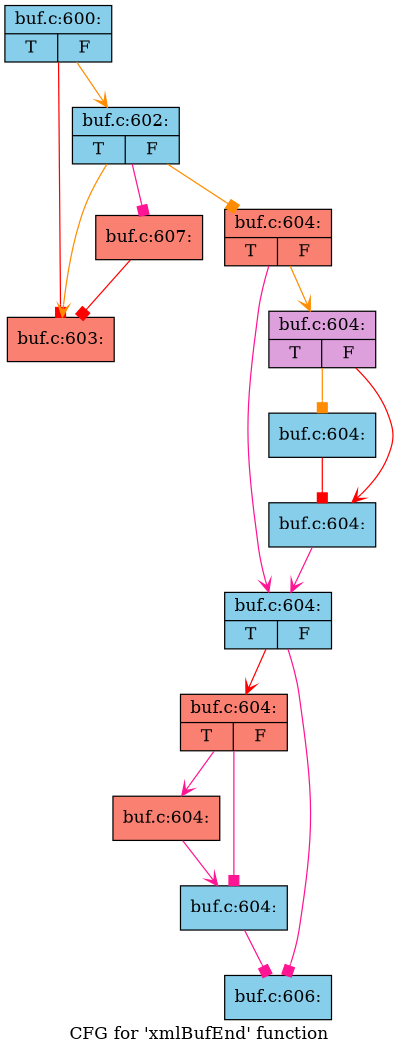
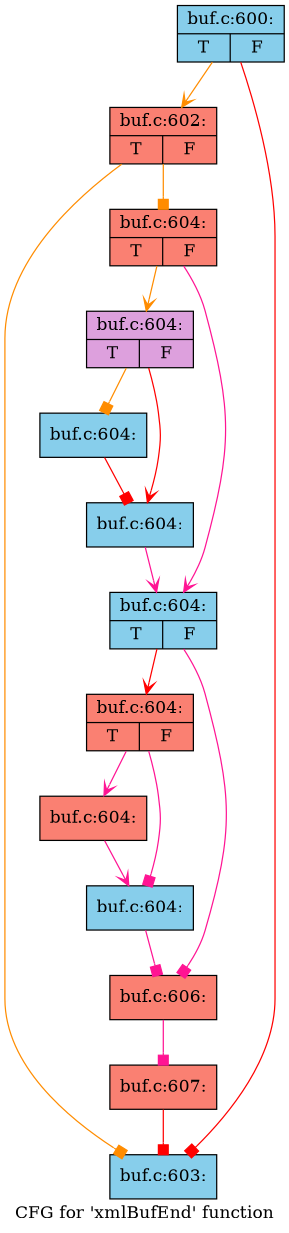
(126, 136) -> (163, 136)
(137, 184) -> (163, 1036)
(77, 232) -> (5, 656)
(61, 339) -> (163, 1177)
(278, 998) -> (163, 998)
